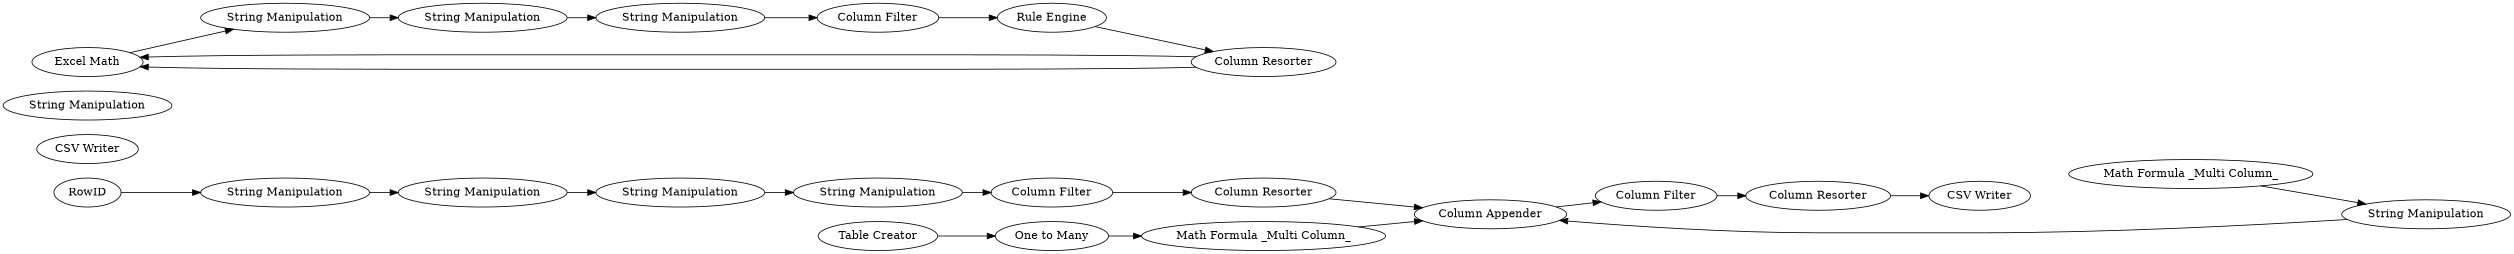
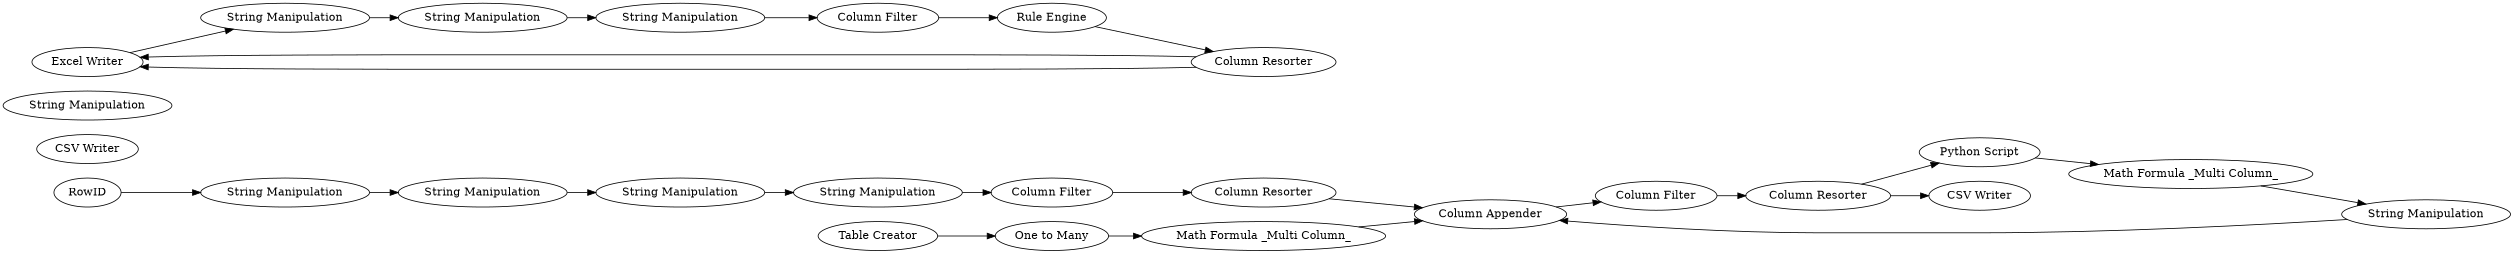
(88, 62) -> (88, 62)
none -> (1980, 152)
